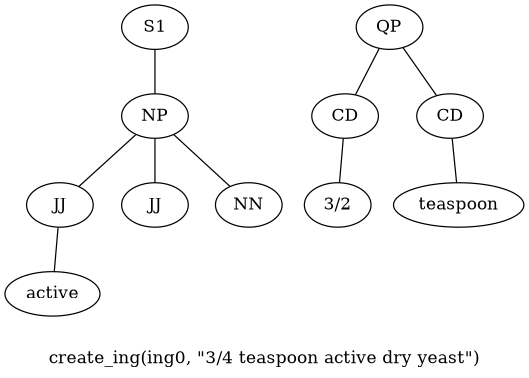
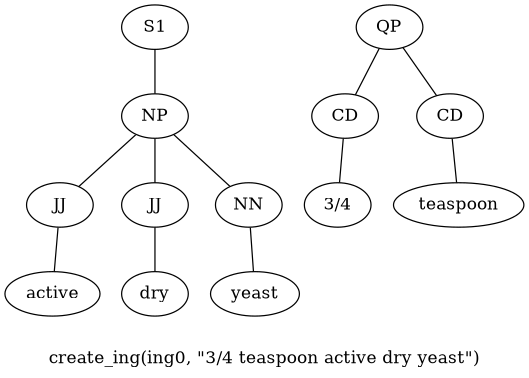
(338, 205) -> (338, 205)
none -> (155, 294)
none -> (255, 294)
